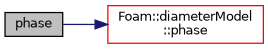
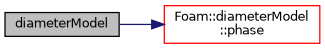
(34, 24) -> (62, 24)
